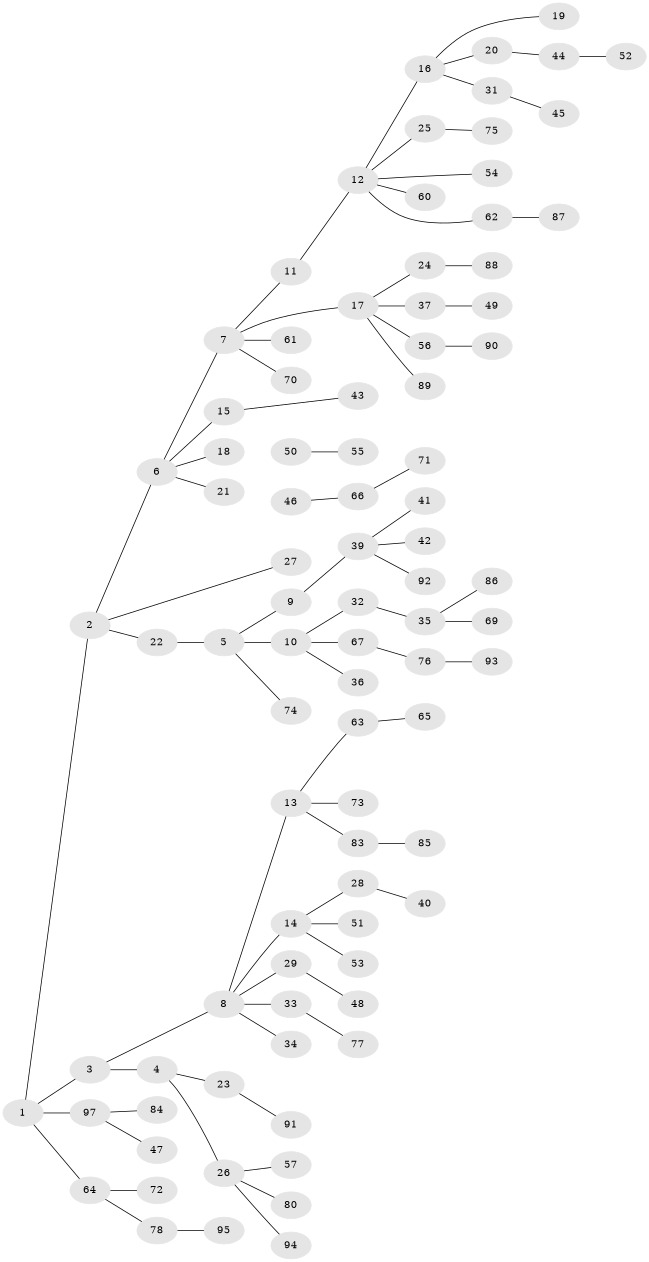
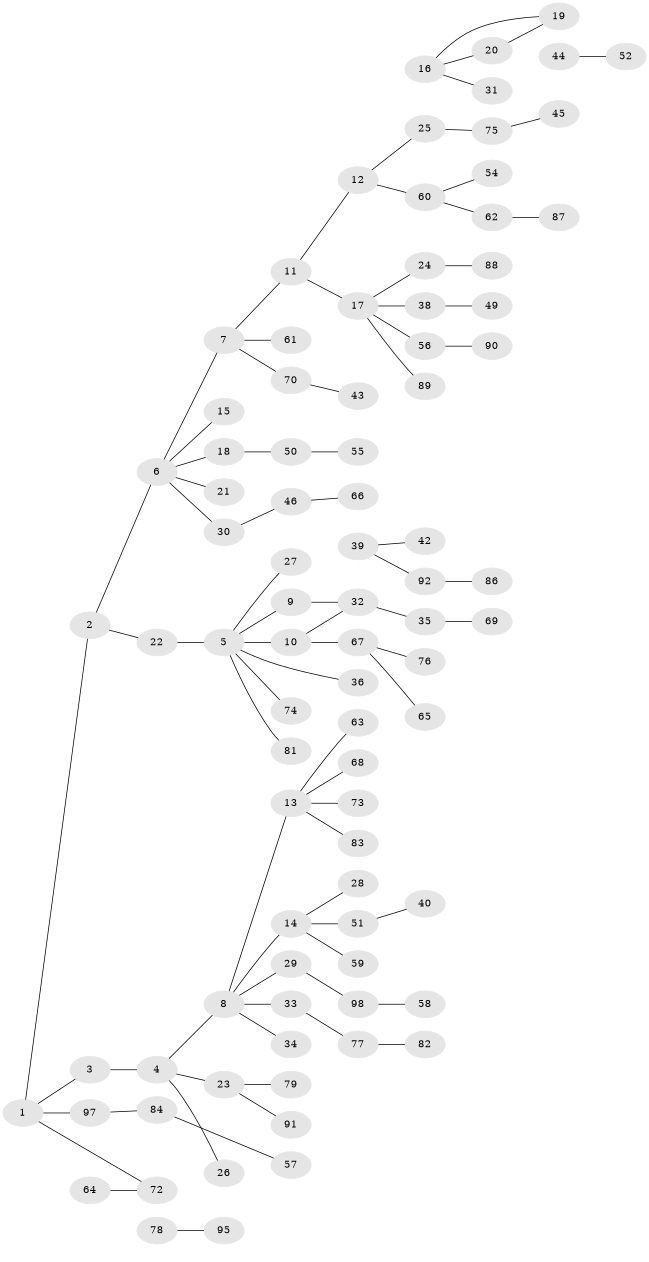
(526, 54) -> (526, 33)
(526, 102) -> (526, 122)
(392, 125) -> none
(425, 176) -> (459, 185)
(416, 220) -> (459, 207)
(425, 306) -> (425, 306)
(288, 316) -> (325, 289)
(291, 404) -> (325, 388)
none -> (258, 452)
(425, 461) -> none
(425, 501) -> none
none -> (224, 532)
(325, 574) -> (325, 602)
(191, 594) -> (256, 601)
(459, 601) -> (459, 581)
(492, 662) -> none
(325, 663) -> (289, 668)
(392, 720) -> (393, 679)
none -> (291, 751)
none -> (358, 763)
(425, 843) -> none
(392, 894) -> (392, 914)
(358, 964) -> (358, 964)
(358, 1004) -> (358, 1004)
none -> (425, 1004)
(157, 1037) -> (191, 1037)
none -> (425, 1044)
none -> (291, 1085)
(157, 1150) -> none
(57, 1152) -> (90, 1152)
(258, 1169) -> (224, 1138)
(291, 1205) -> none
(124, 1210) -> none
(291, 1245) -> none
